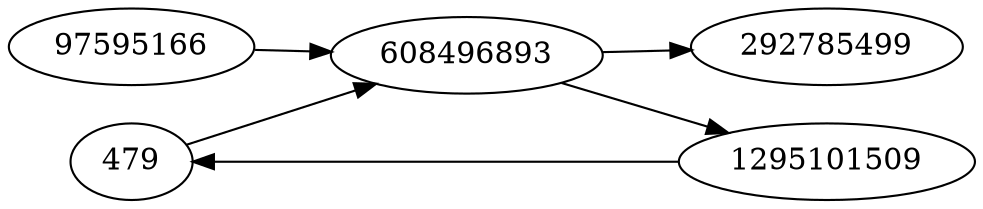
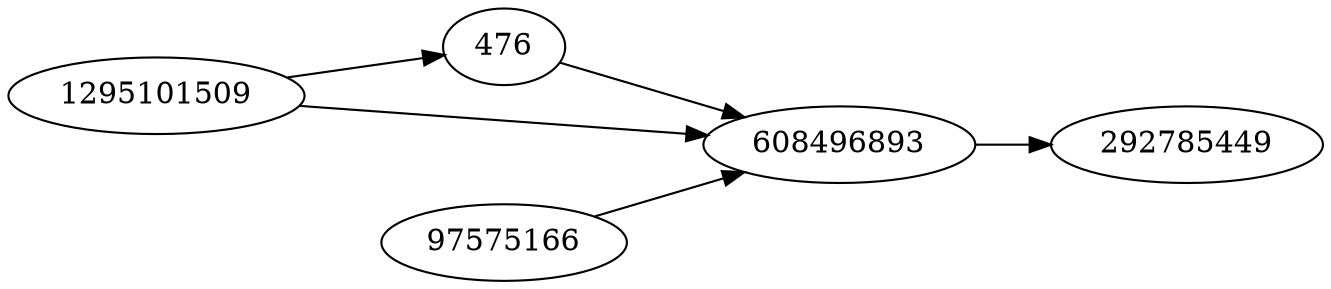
(132, 47) -> (504, 243)
(827, 47) -> (1187, 145)
(635, 105) -> (493, 120)
(132, 162) -> (504, 47)
